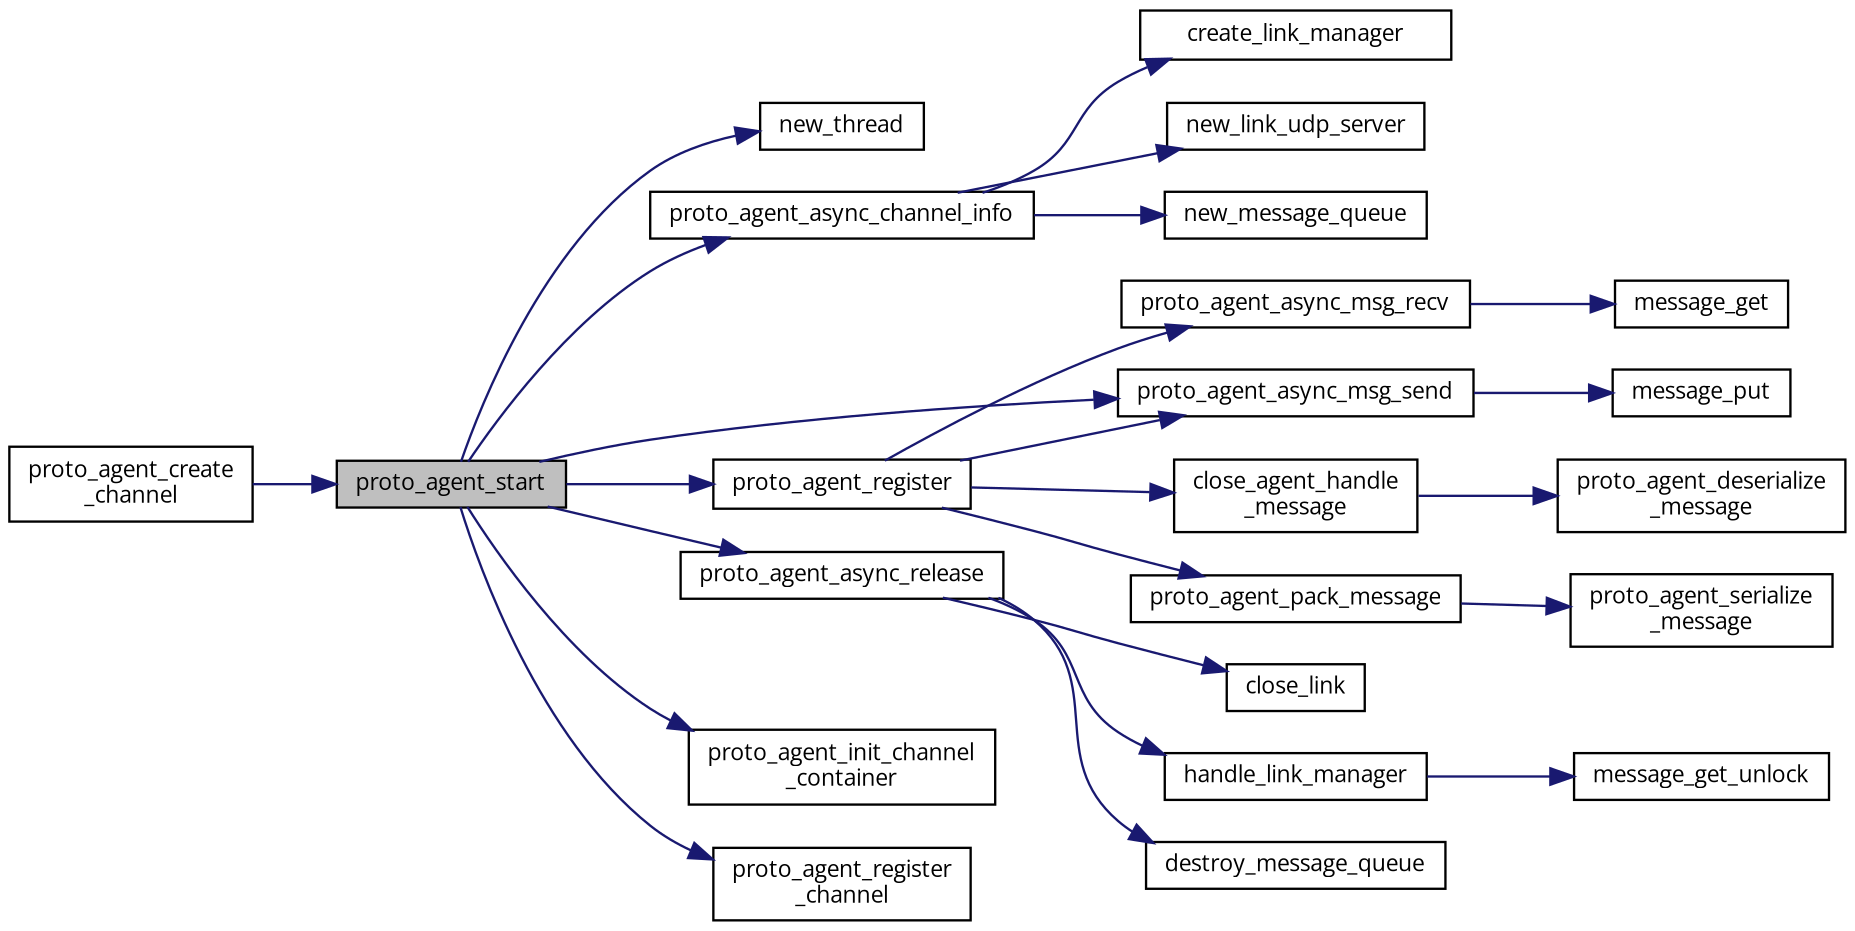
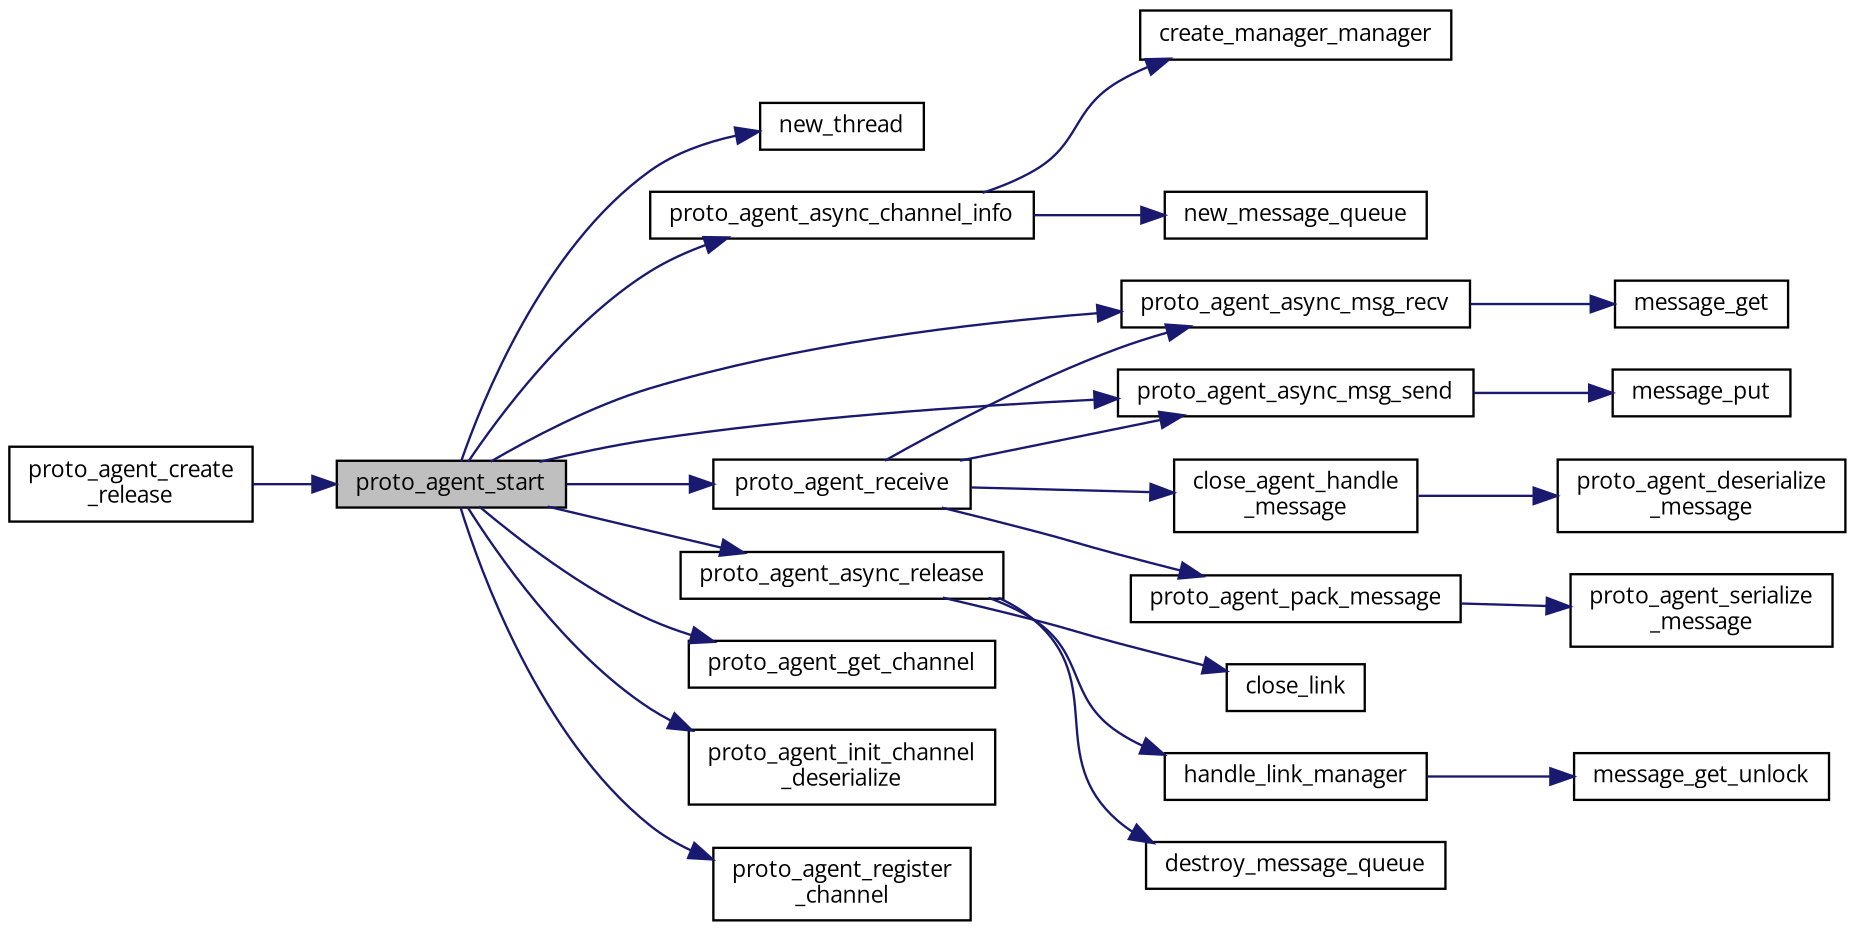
(1296, 35) -> (1296, 35)
(1296, 126) -> none
none -> (785, 355)
(131, 484) -> (131, 484)
(842, 484) -> (842, 484)
none -> (842, 664)
(842, 767) -> (842, 767)
